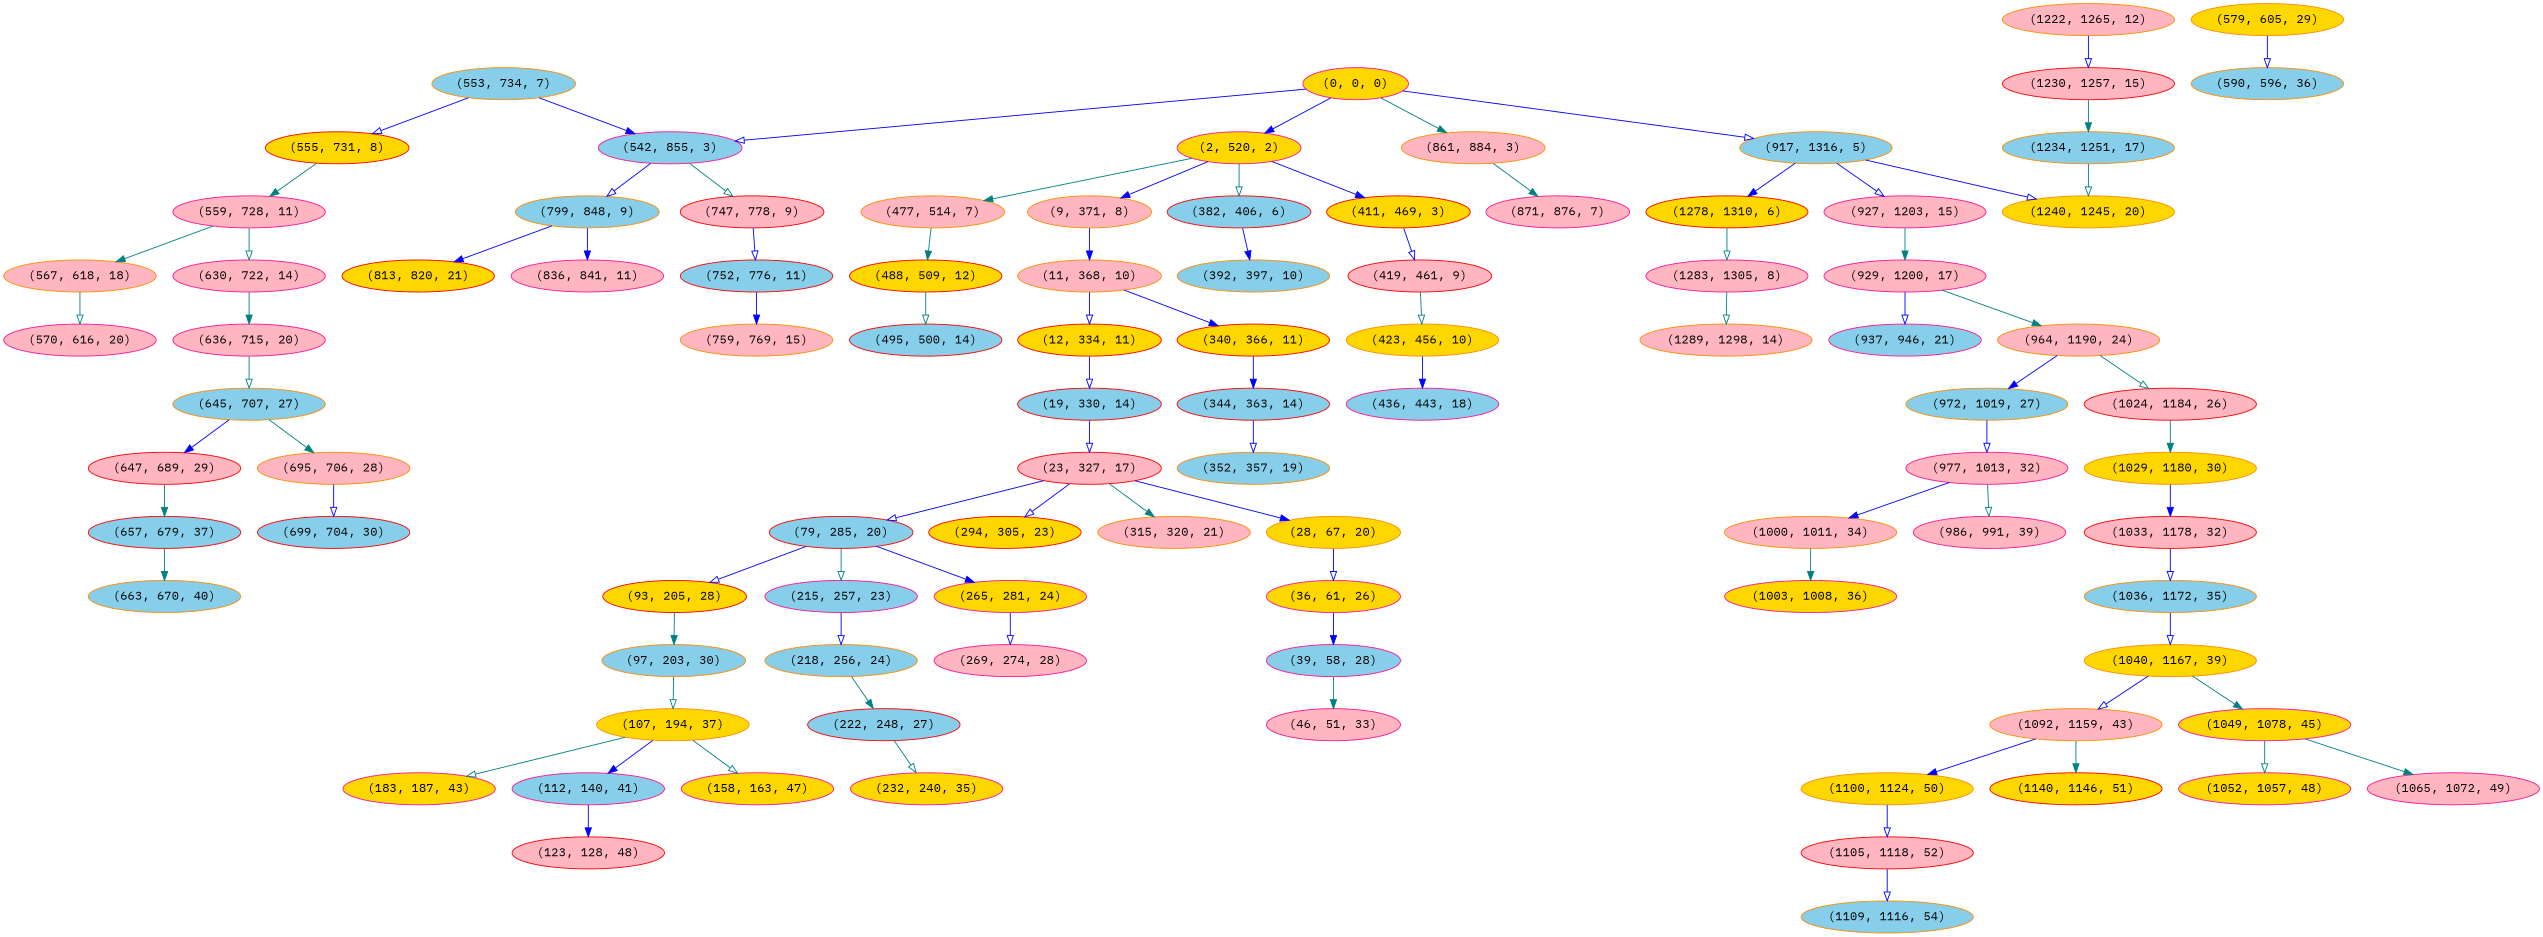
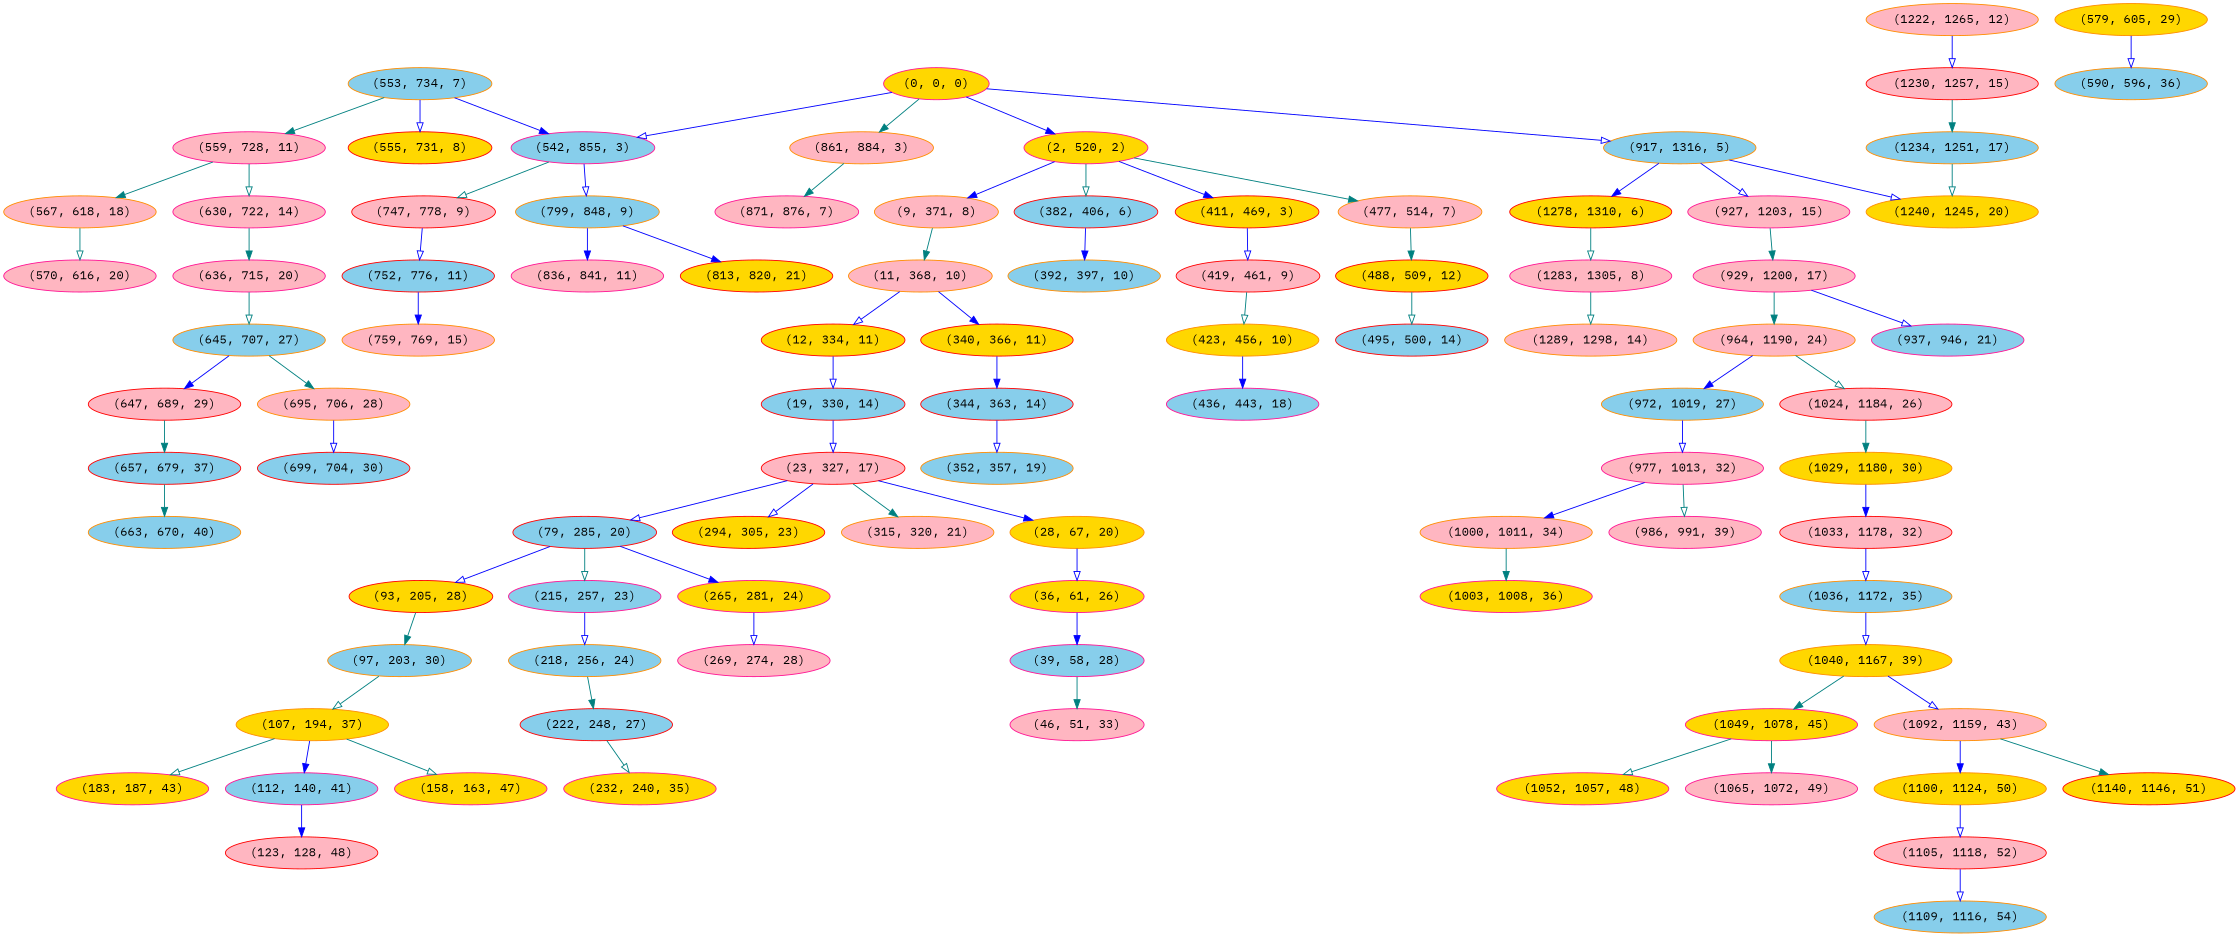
(297, 177) -> (339, 114)
(1090, 240) -> (929, 240)
